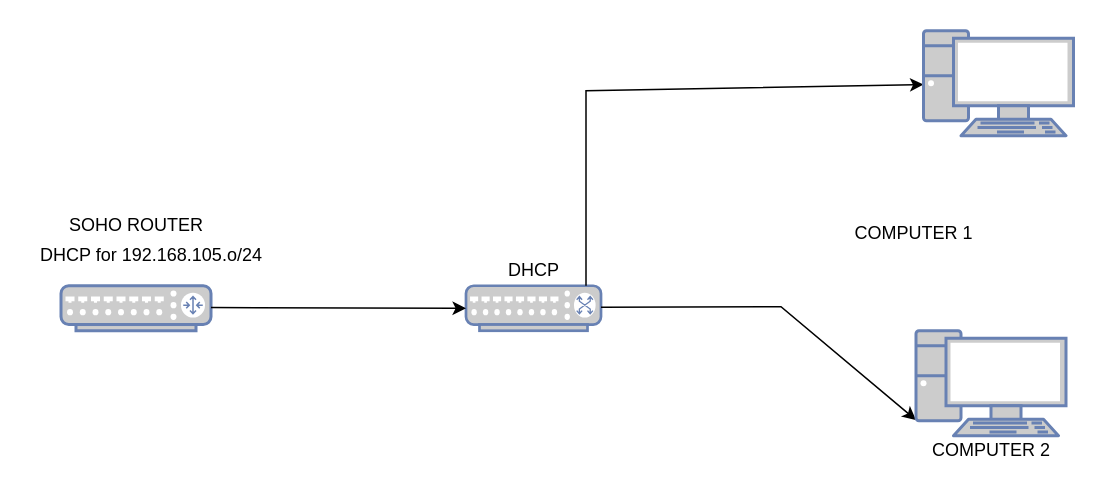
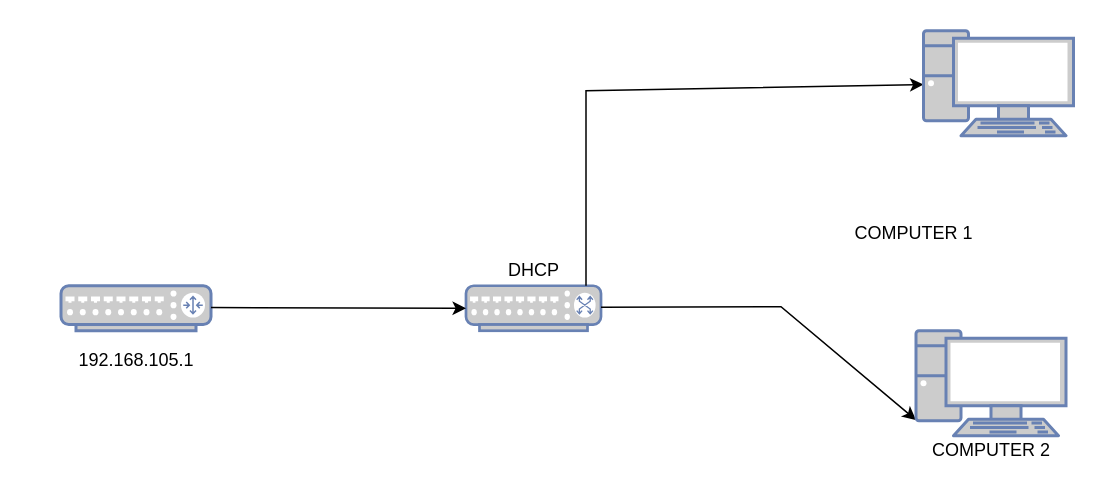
(136, 226) -> none
(151, 256) -> none
none -> (136, 361)
